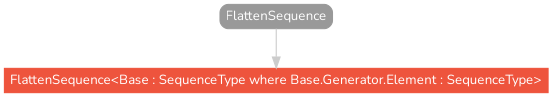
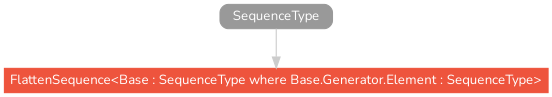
(276, 17) -> (276, 17)
